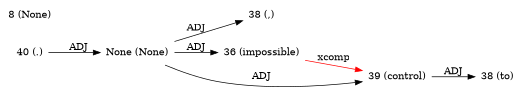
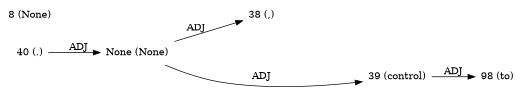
(261, 53) -> none
(497, 77) -> (497, 77)
